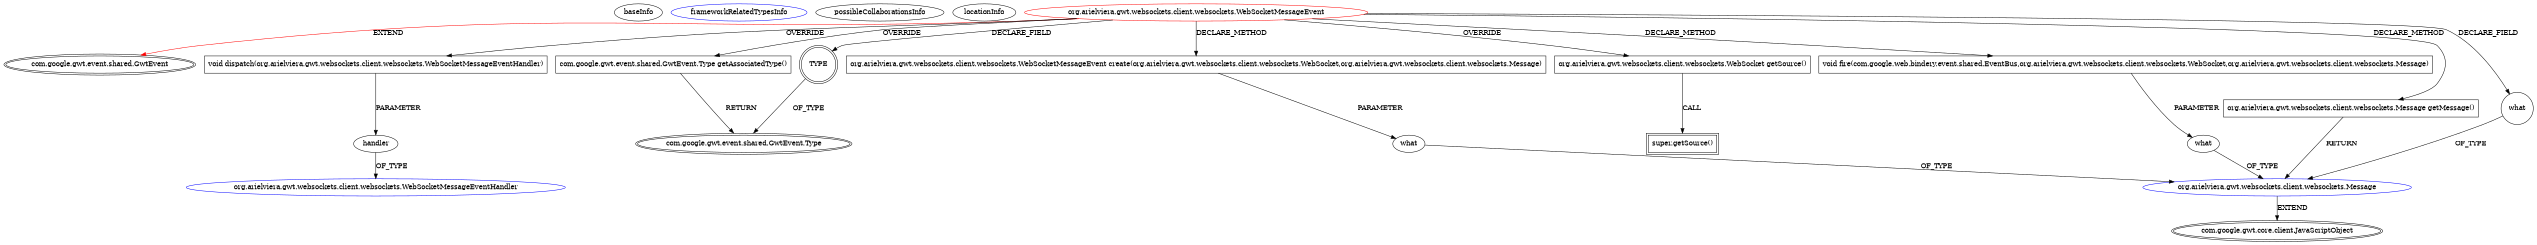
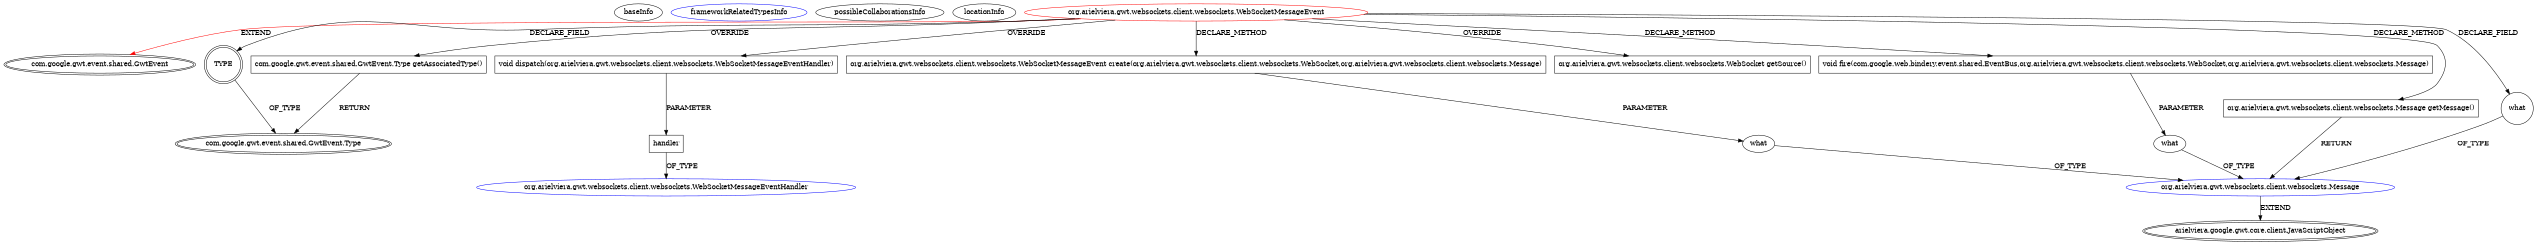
(376, 144) -> (666, 144)
(1682, 144) -> none
(2277, 231) -> (2260, 231)
